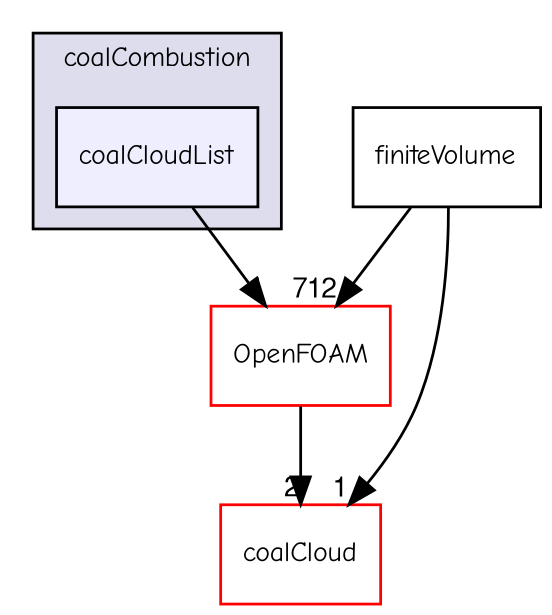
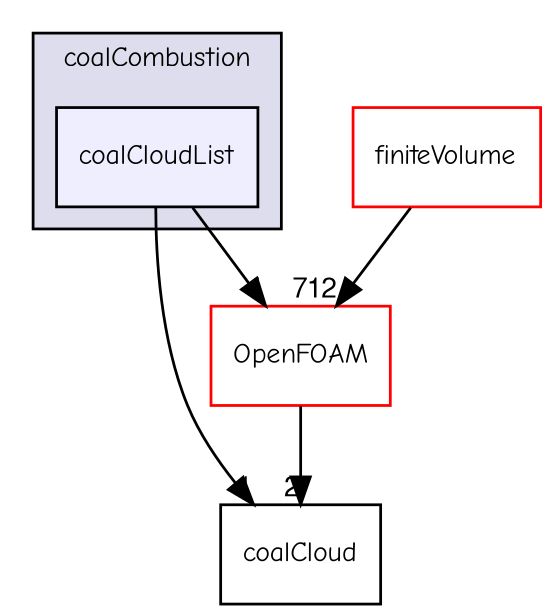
(447, 157) -> (447, 157)
(433, 354) -> (171, 353)
(301, 554) -> (301, 554)
